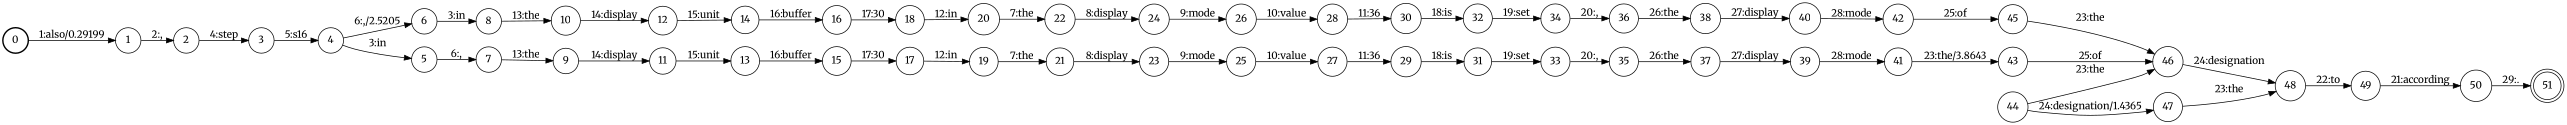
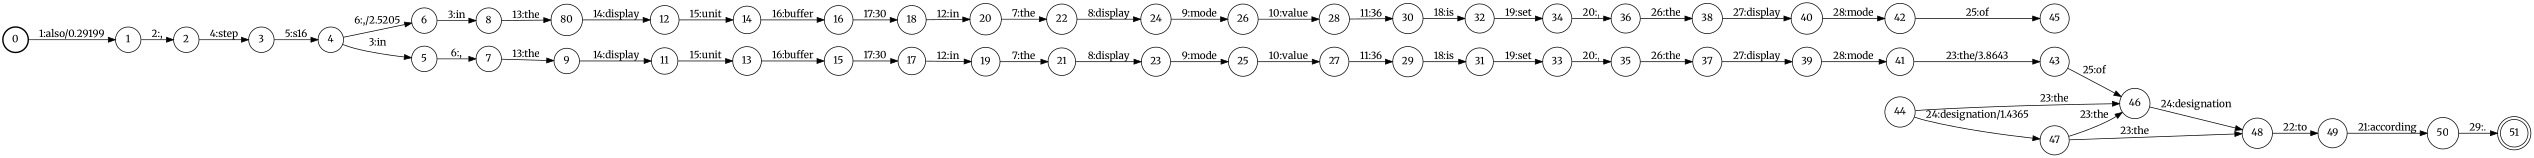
(566, 21) -> (567, 20)
(2089, 33) -> (2093, 128)
